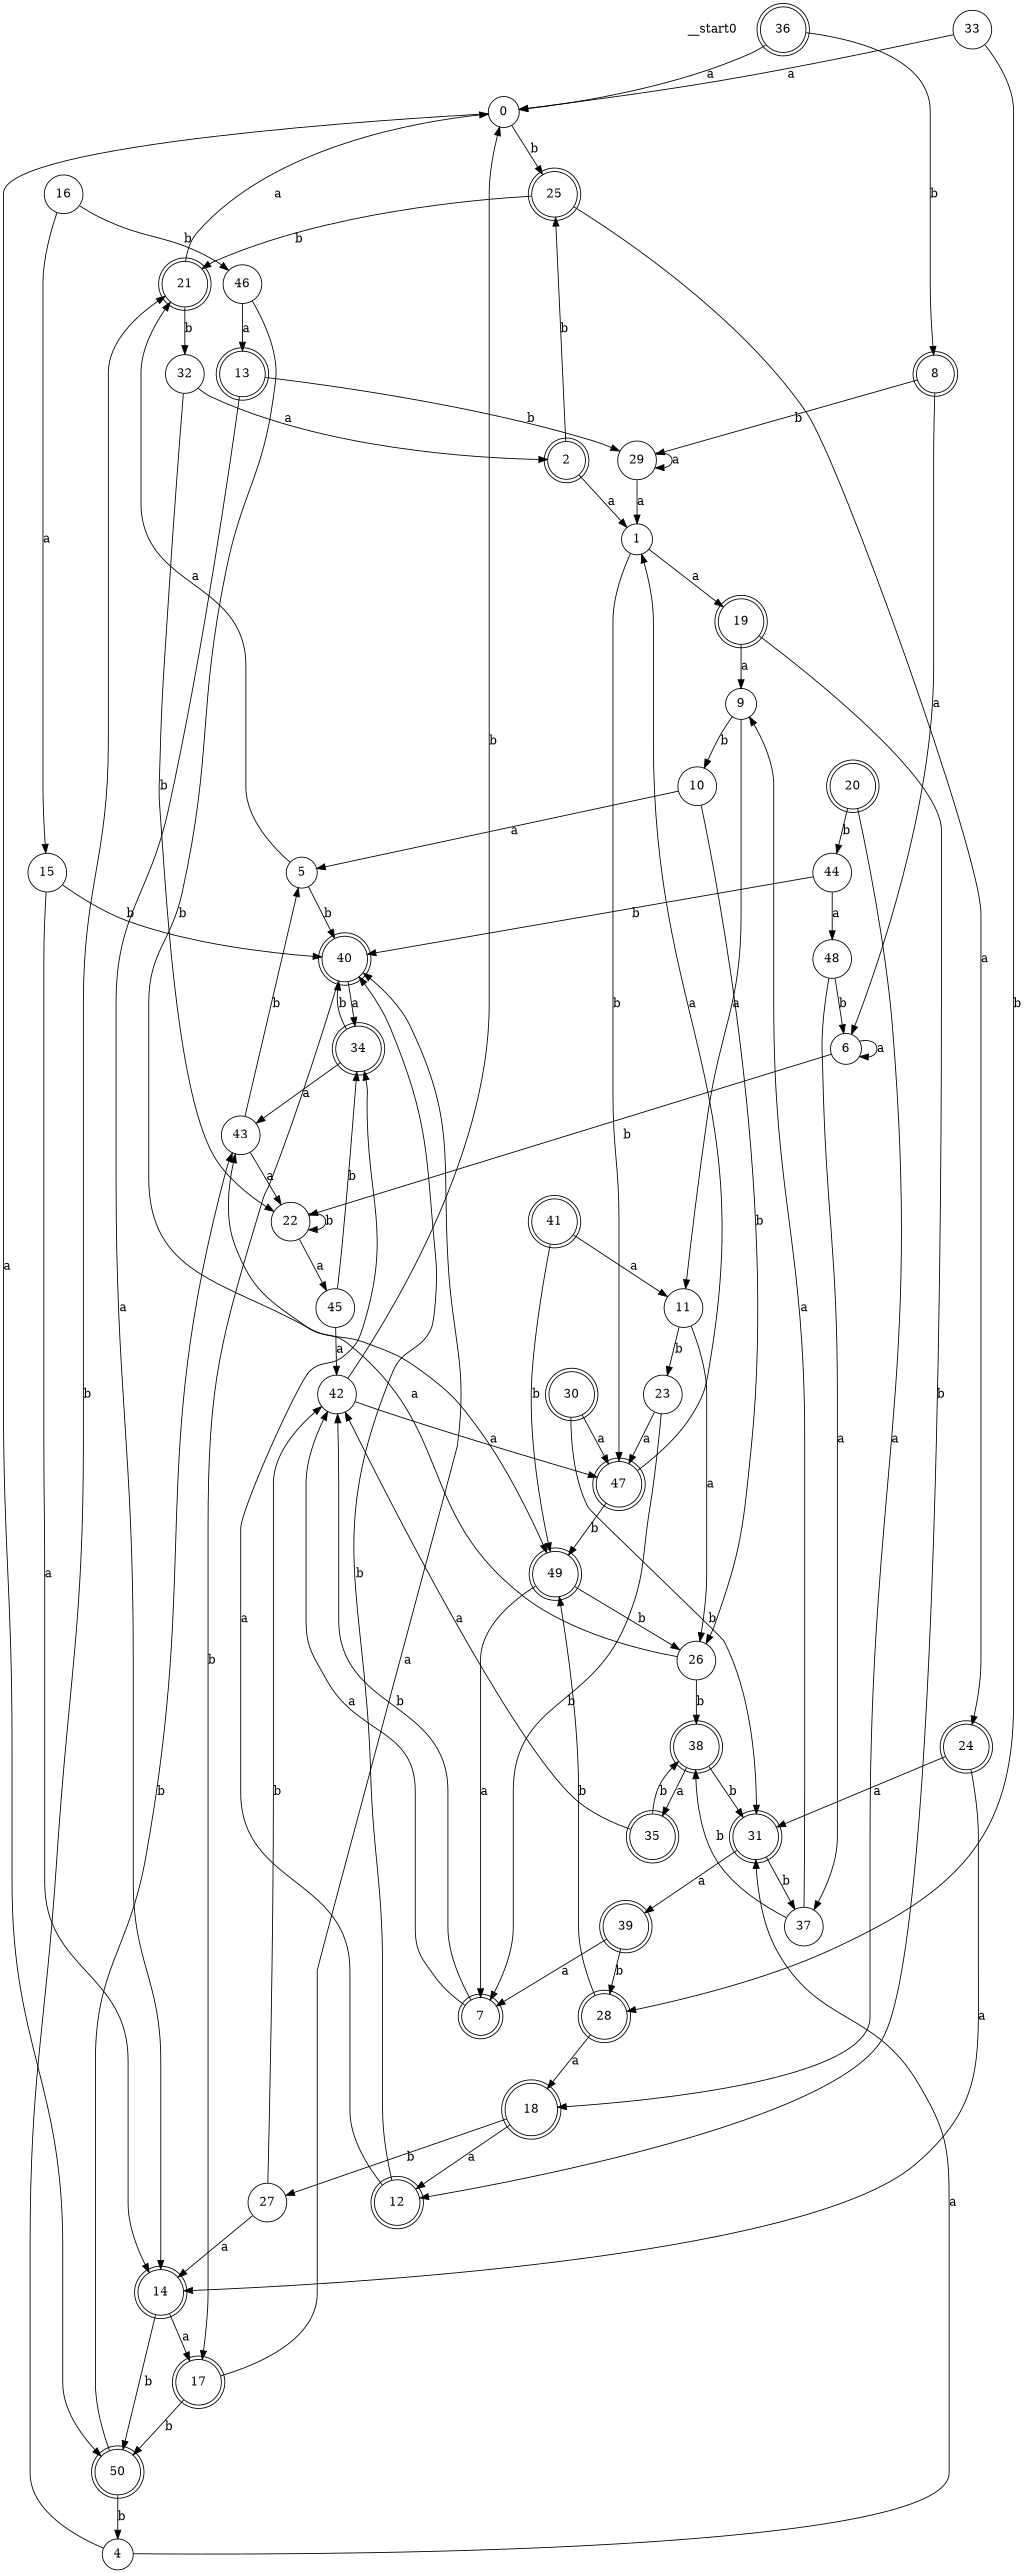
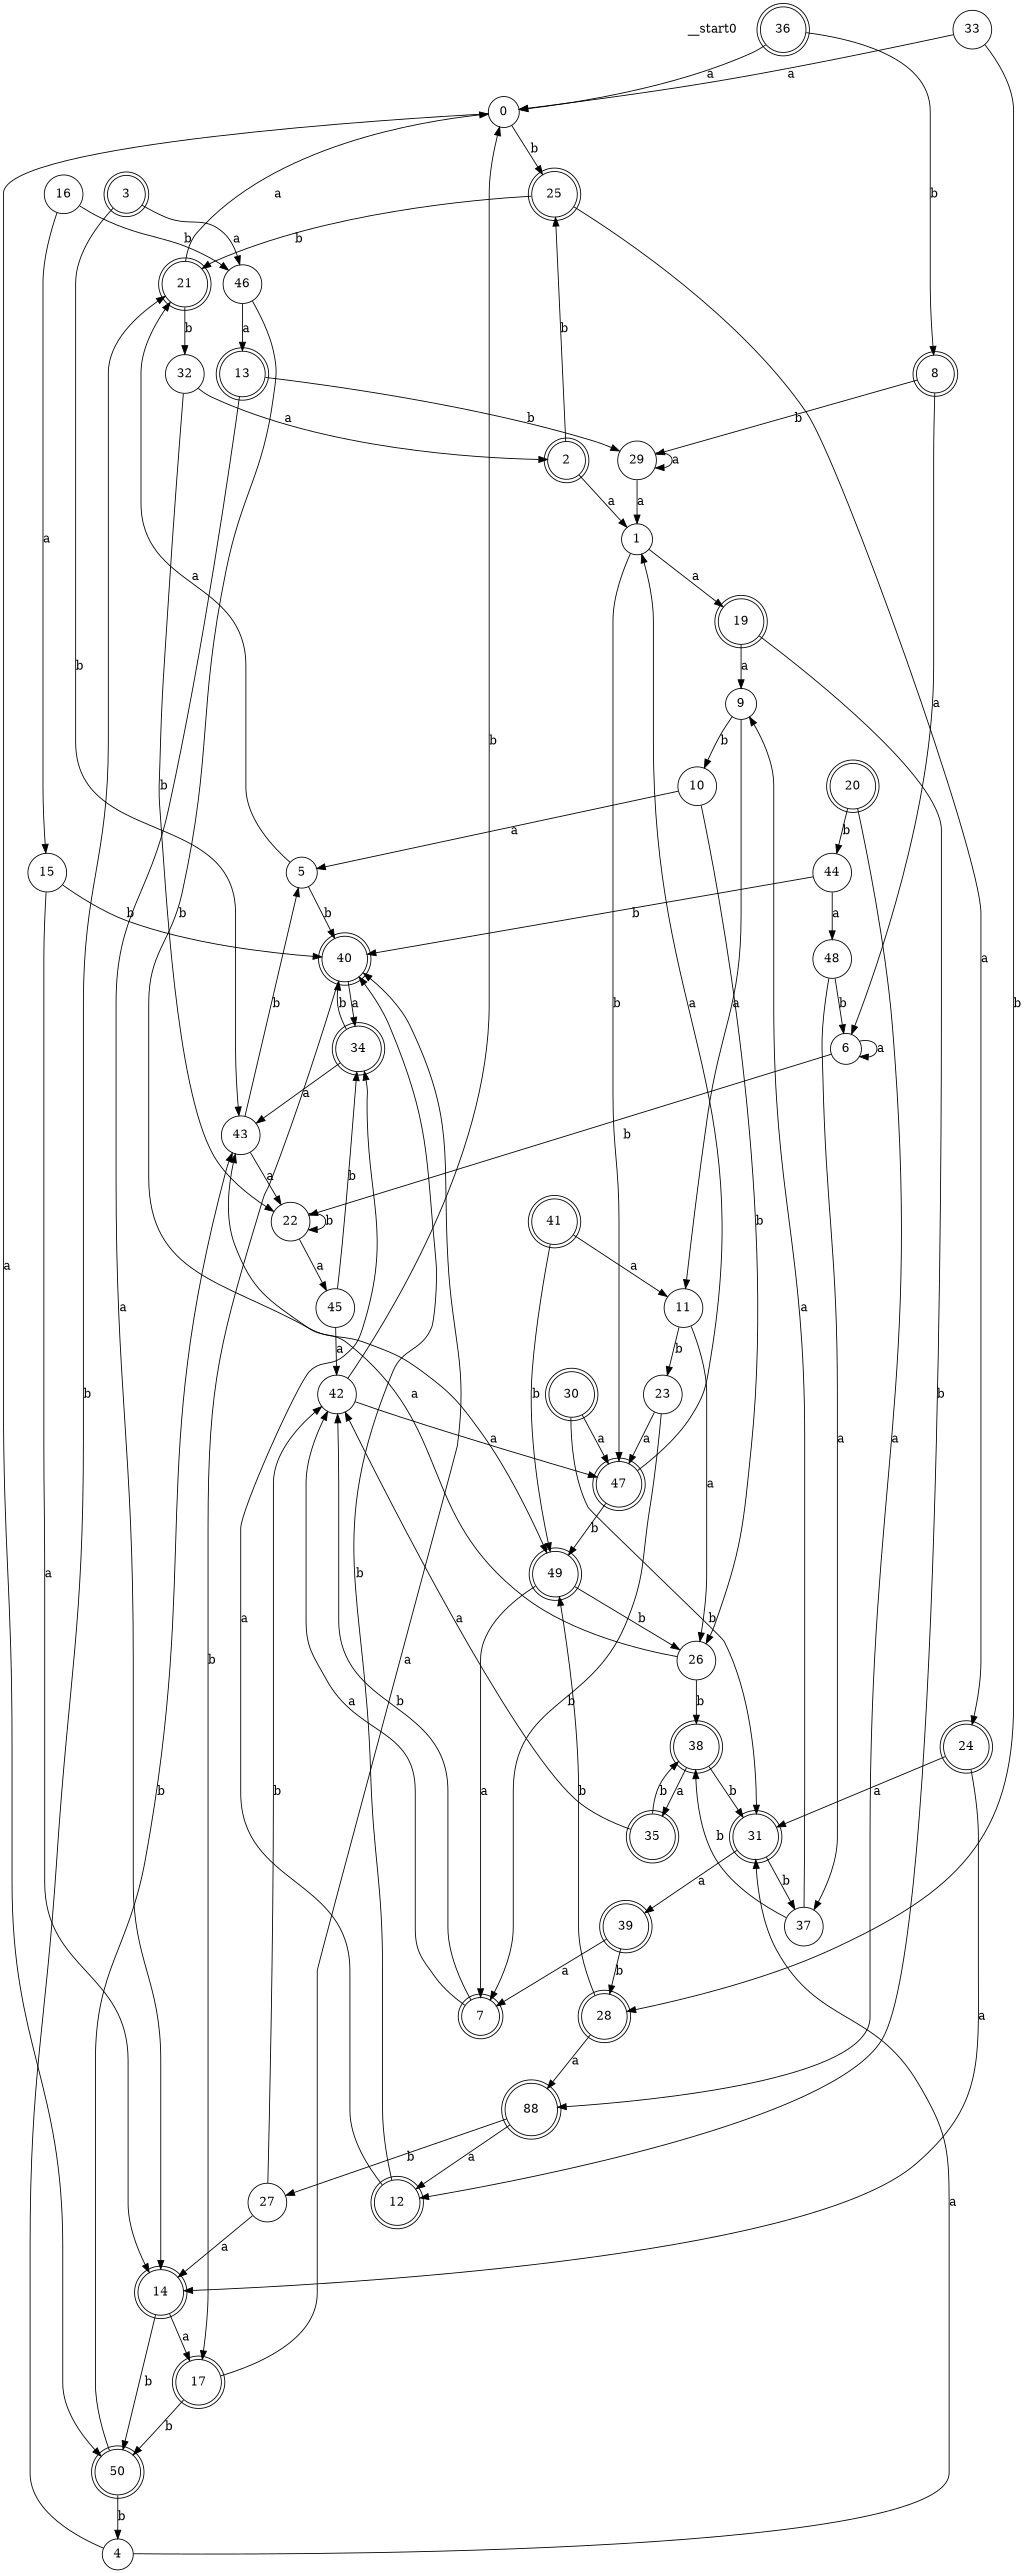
none -> (126, 194)
(531, 2110) -> (531, 2110)
